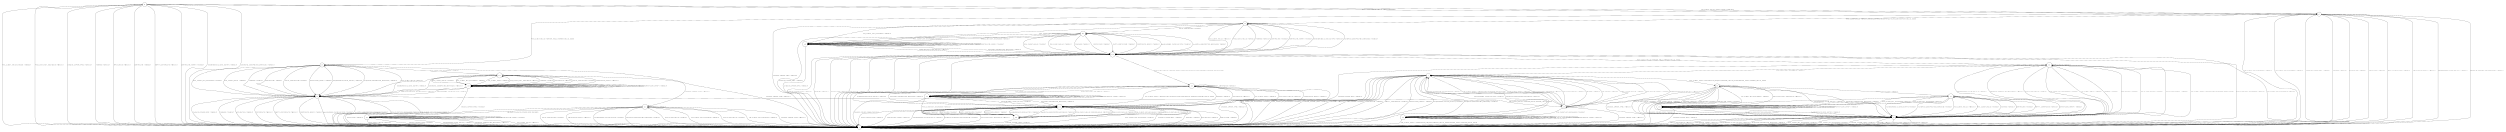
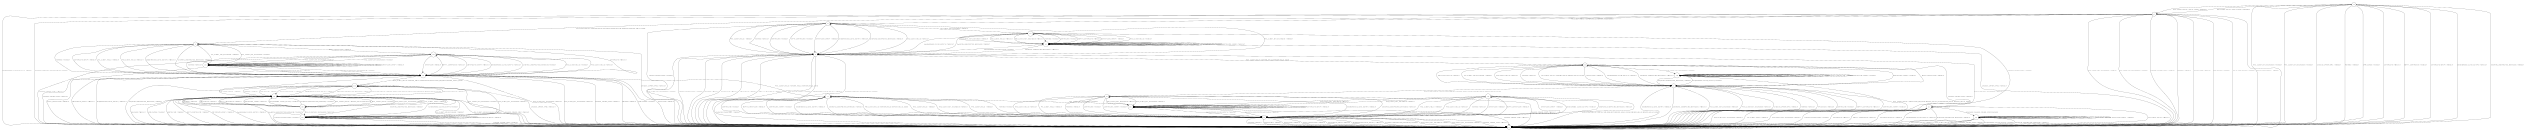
(1739, 70) -> (986, 101)
(1833, 90) -> none
(1661, 112) -> (1620, 112)
(960, 115) -> (305, 112)
